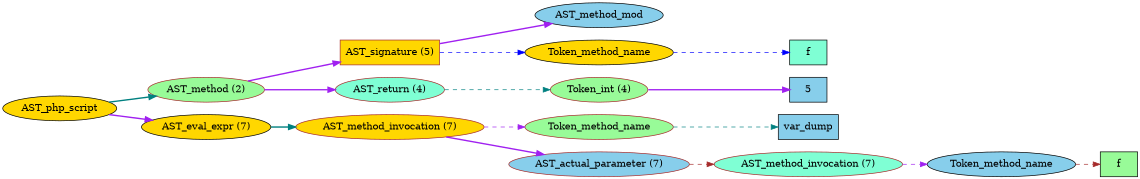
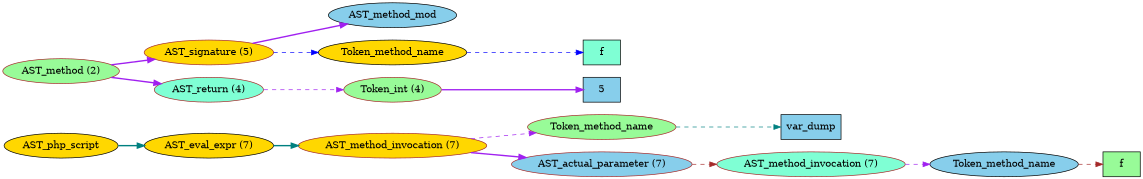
(390, 52) -> (209, 52)
(494, 90) -> (300, 90)
(129, 100) -> none
(127, 117) -> (128, 146)
